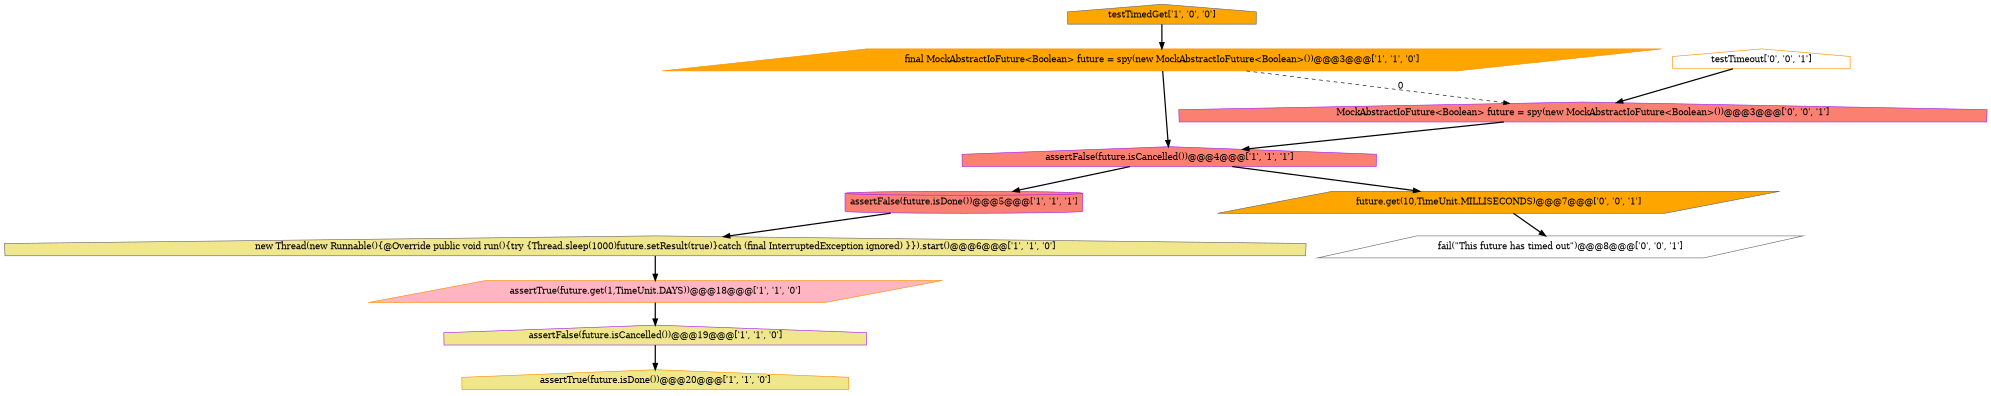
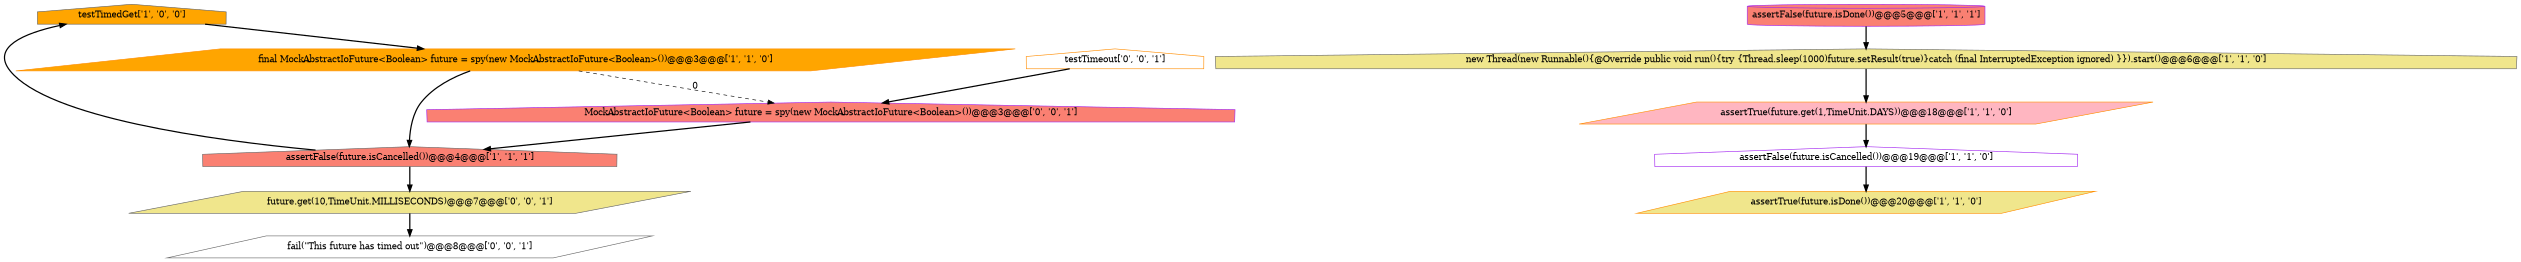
(1169, 158) -> (410, 158)
(1075, 178) -> (117, 119)
(1499, 202) -> (410, 202)
(655, 336) -> (1866, 158)
(655, 381) -> (1866, 202)
